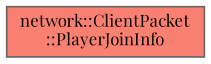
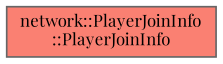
(106, 32) -> (111, 32)
